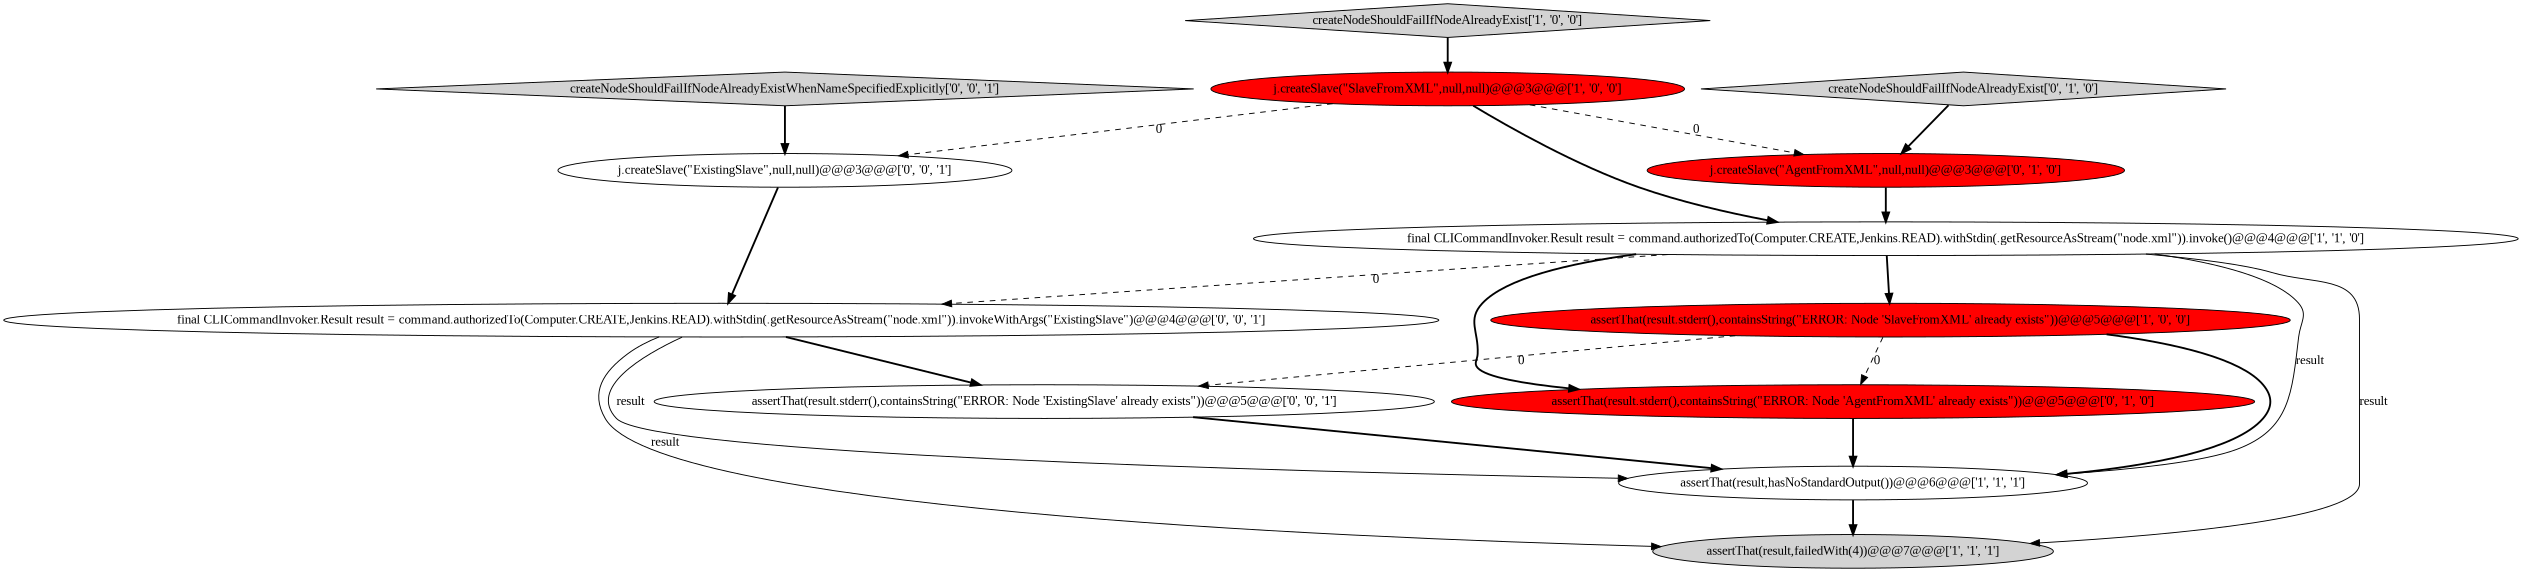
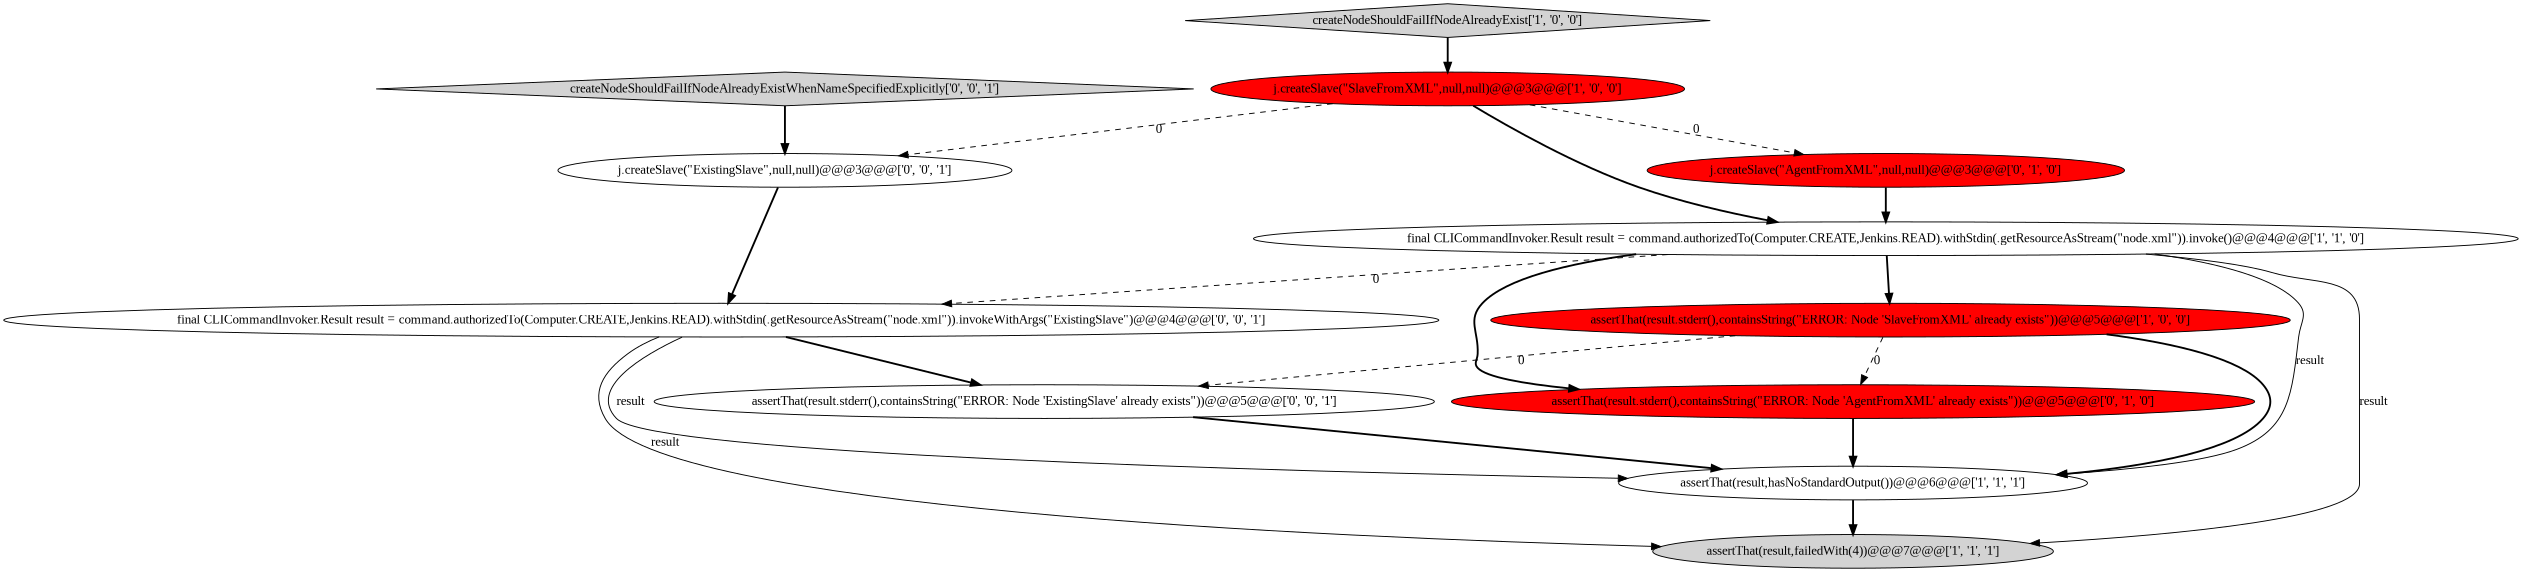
(1963, 89) -> none
